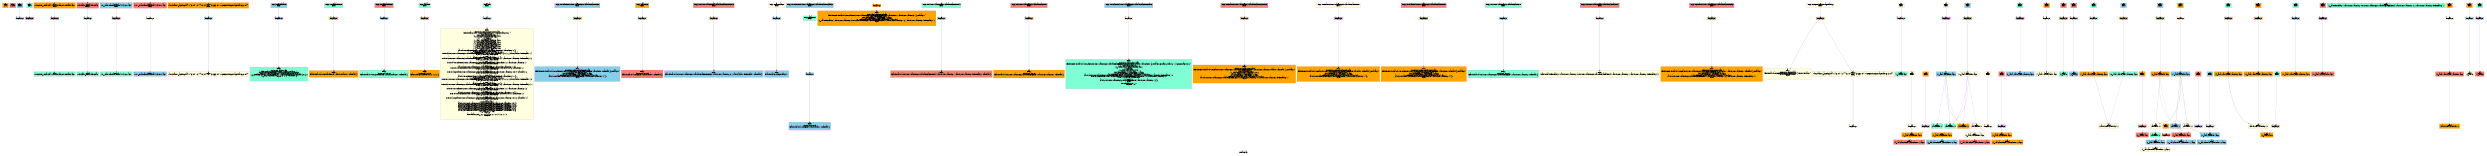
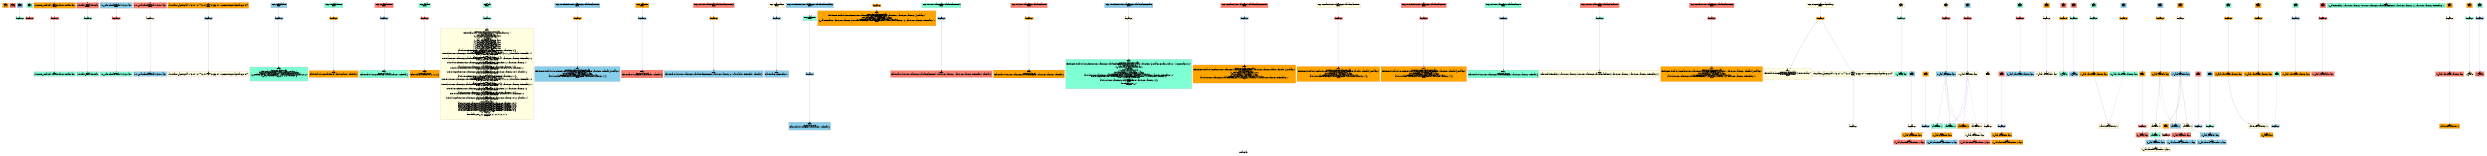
(1912, 74) -> (1912, 74)
